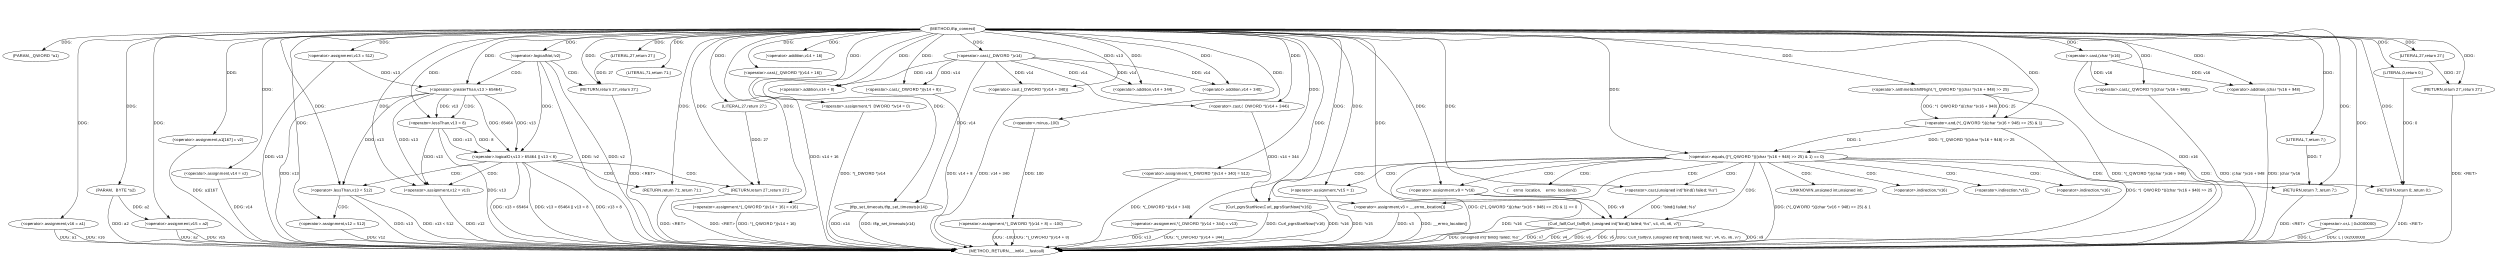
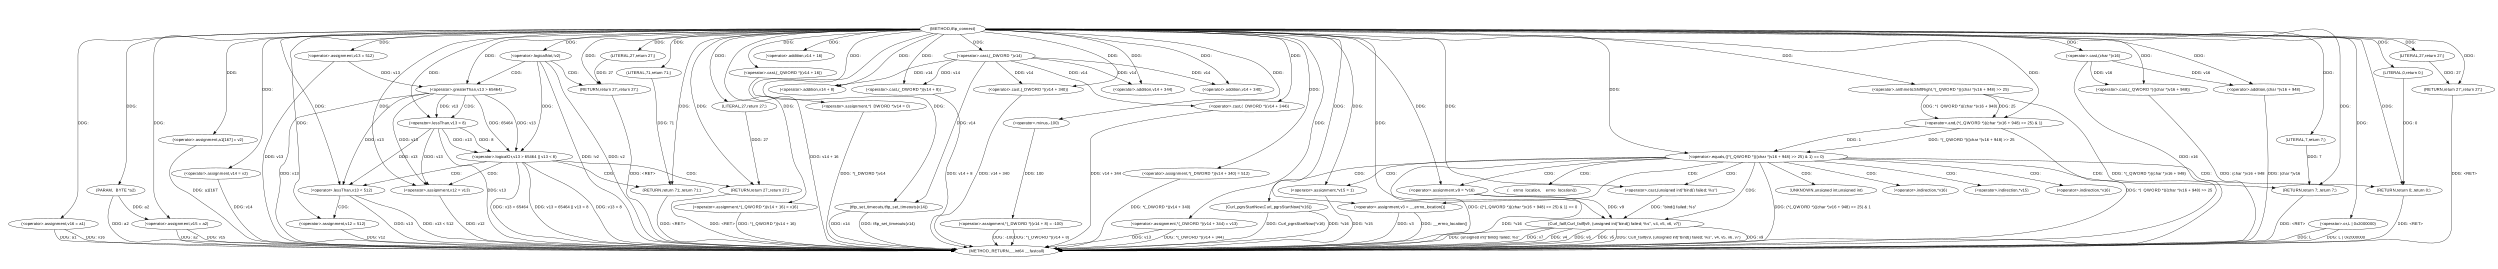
(36, 56) -> none
(1114, 56) -> (1114, 56)
none -> (658, 130)
none -> (392, 157)
(1268, 162) -> (1091, 143)
